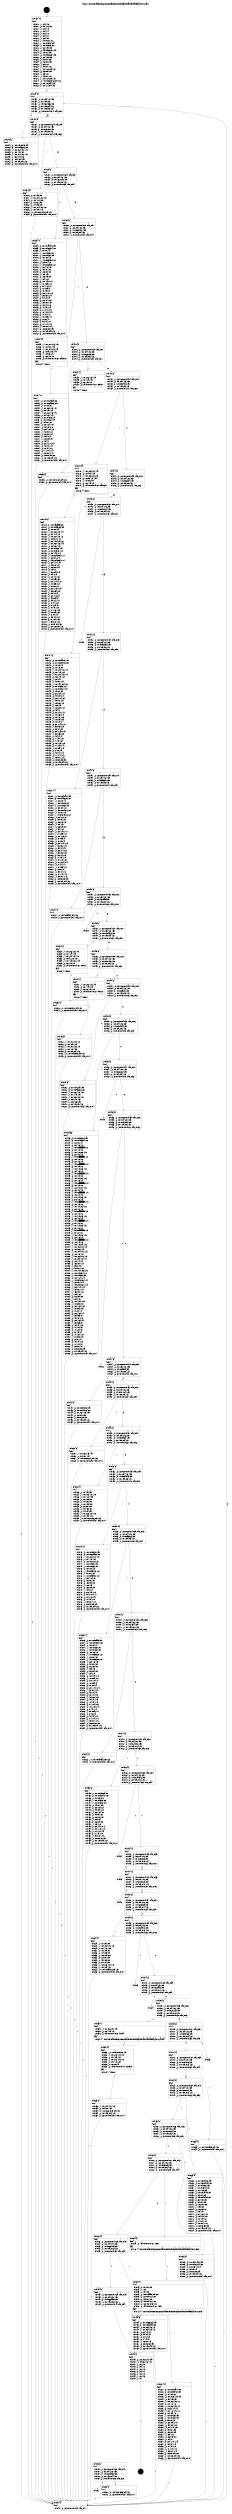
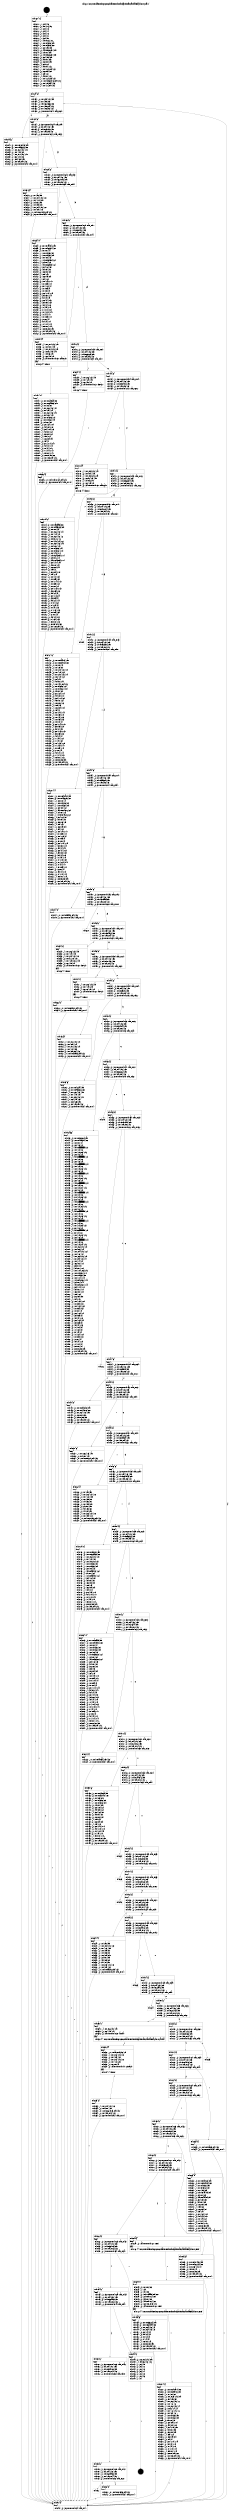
(69, 417) -> (81, 434)
none -> (110, 2367)
